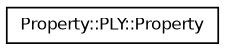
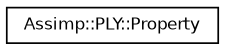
(112, 25) -> (112, 25)
